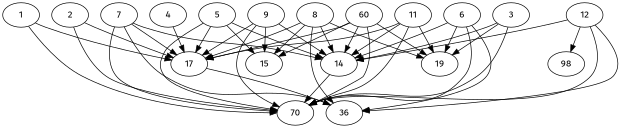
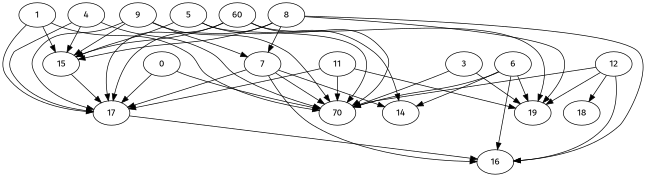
(70, 15) -> (162, 64)
(291, 32) -> (192, 37)
none -> (48, 36)
(325, 36) -> (276, 37)
none -> (75, 37)
(205, 37) -> (84, 86)
(379, 38) -> none
(351, 41) -> none
(441, 41) -> none
(461, 42) -> (576, 87)
(566, 64) -> (582, 113)
(323, 83) -> (212, 54)
(344, 113) -> (495, 162)
